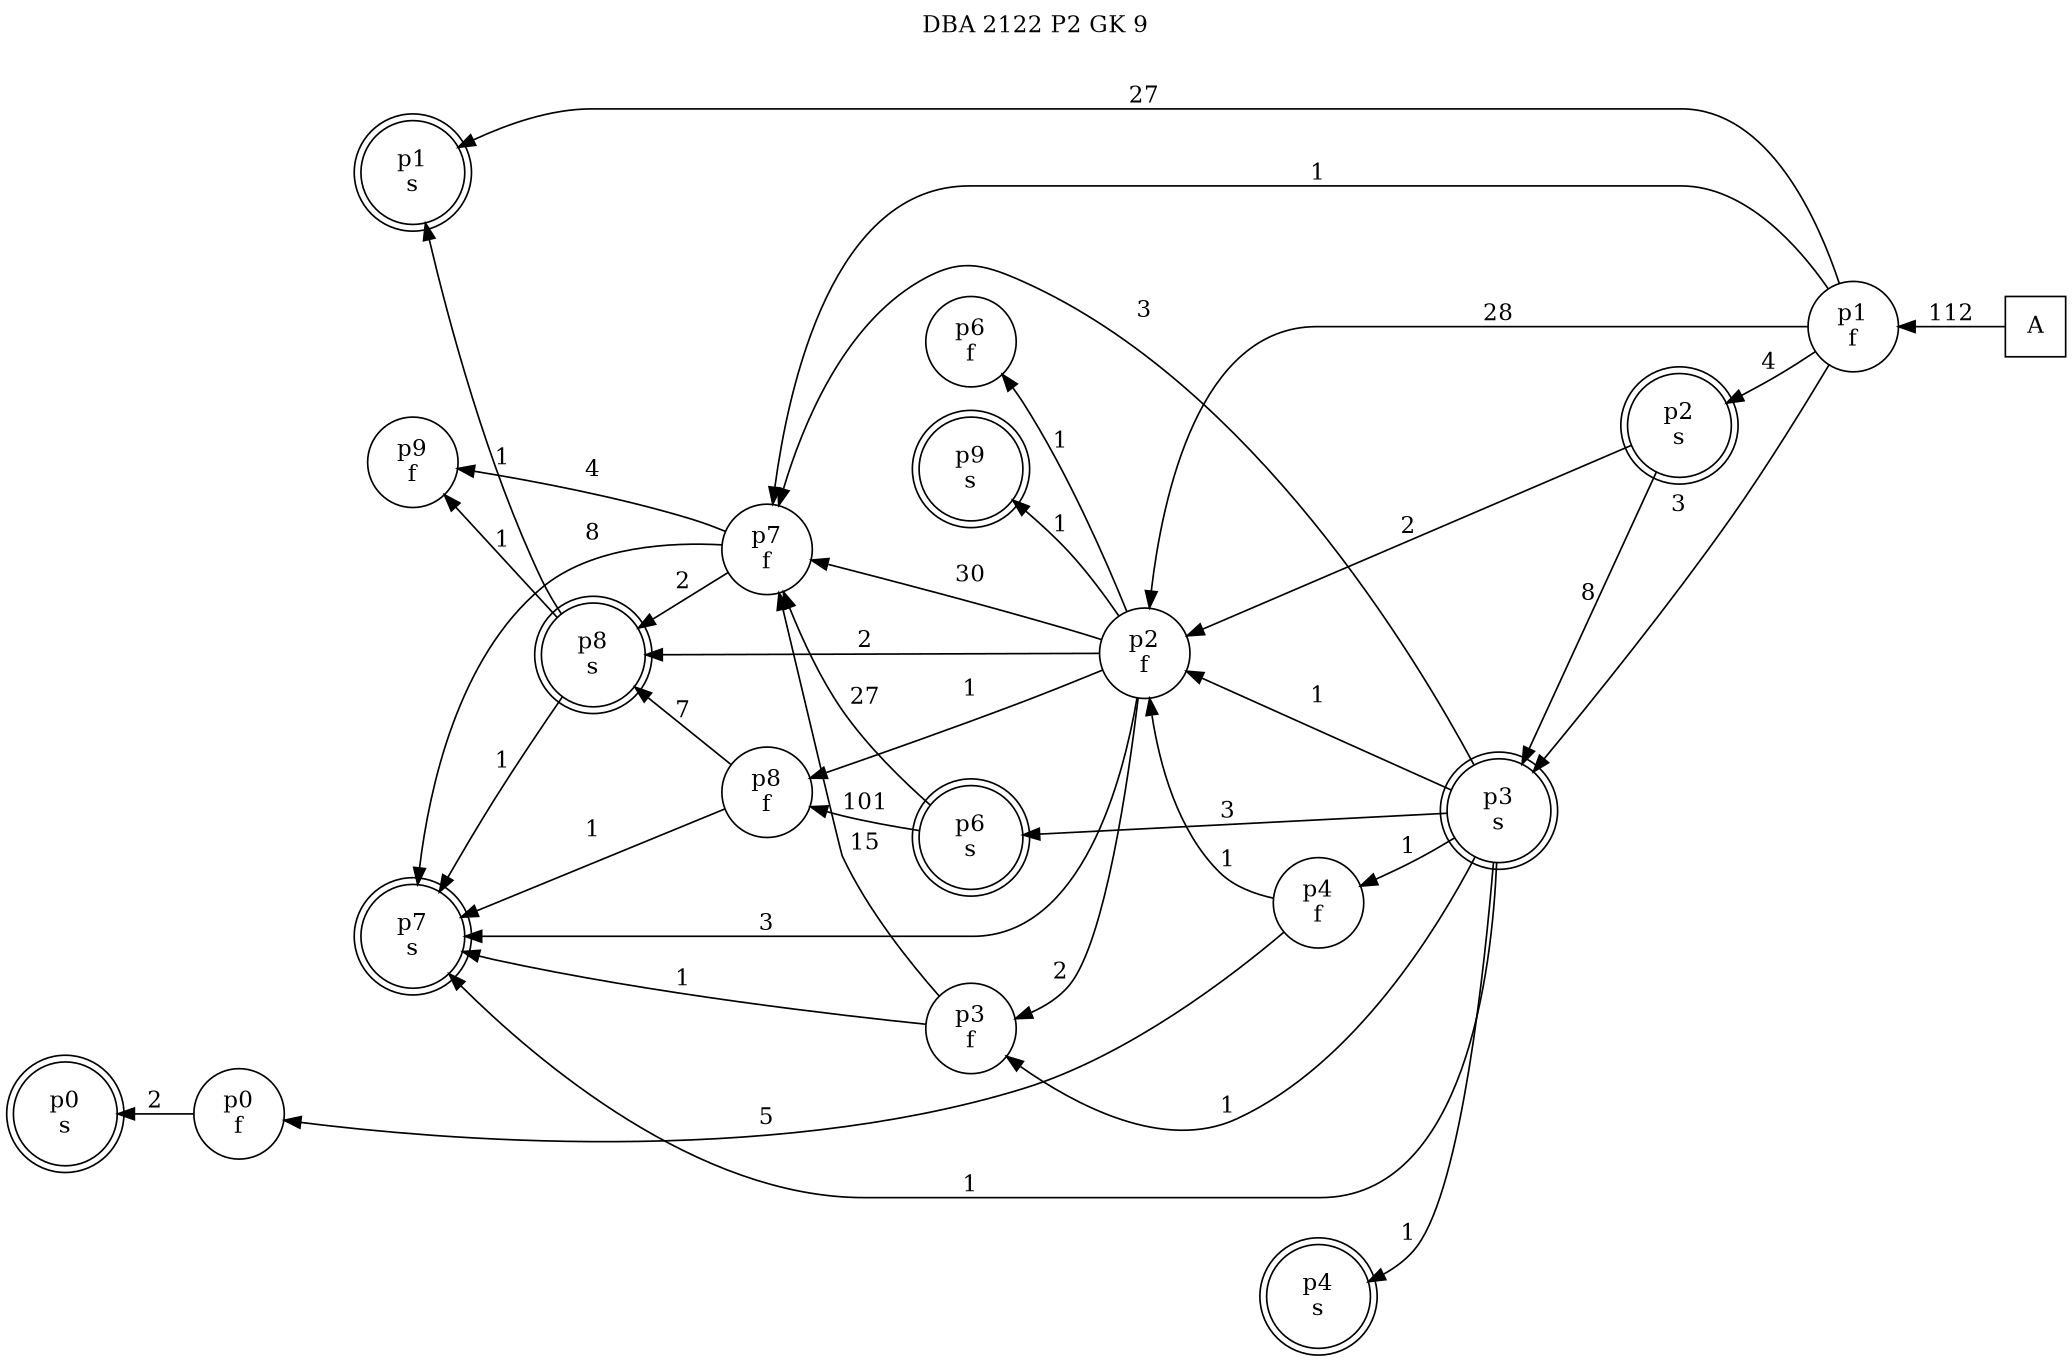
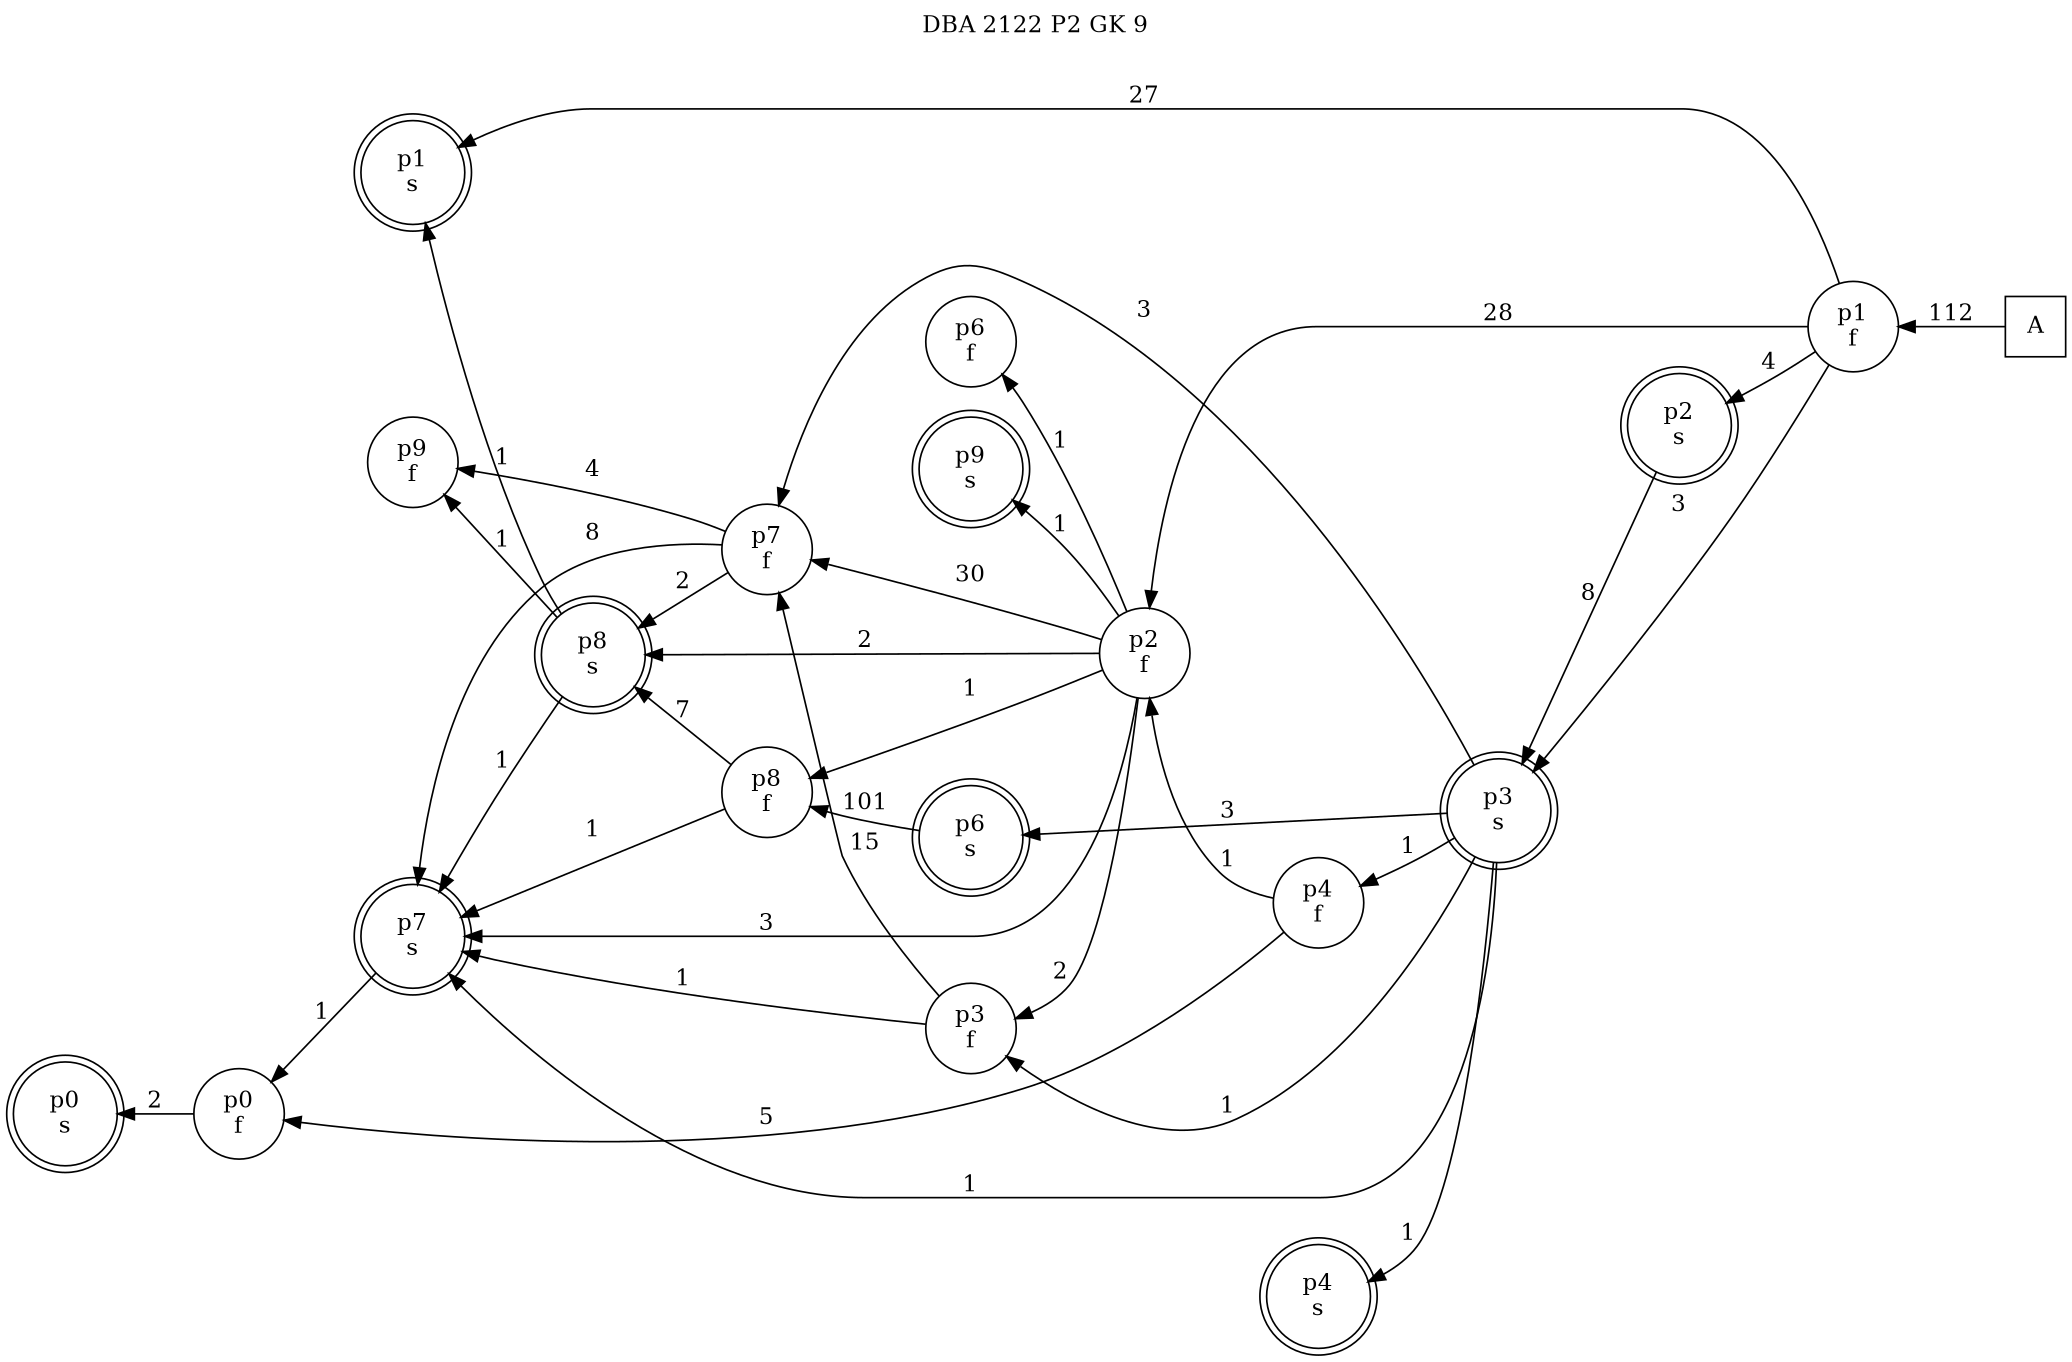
(1224, 186) -> none
(1417, 537) -> none
(846, 716) -> none
(1327, 734) -> none
none -> (329, 1021)
